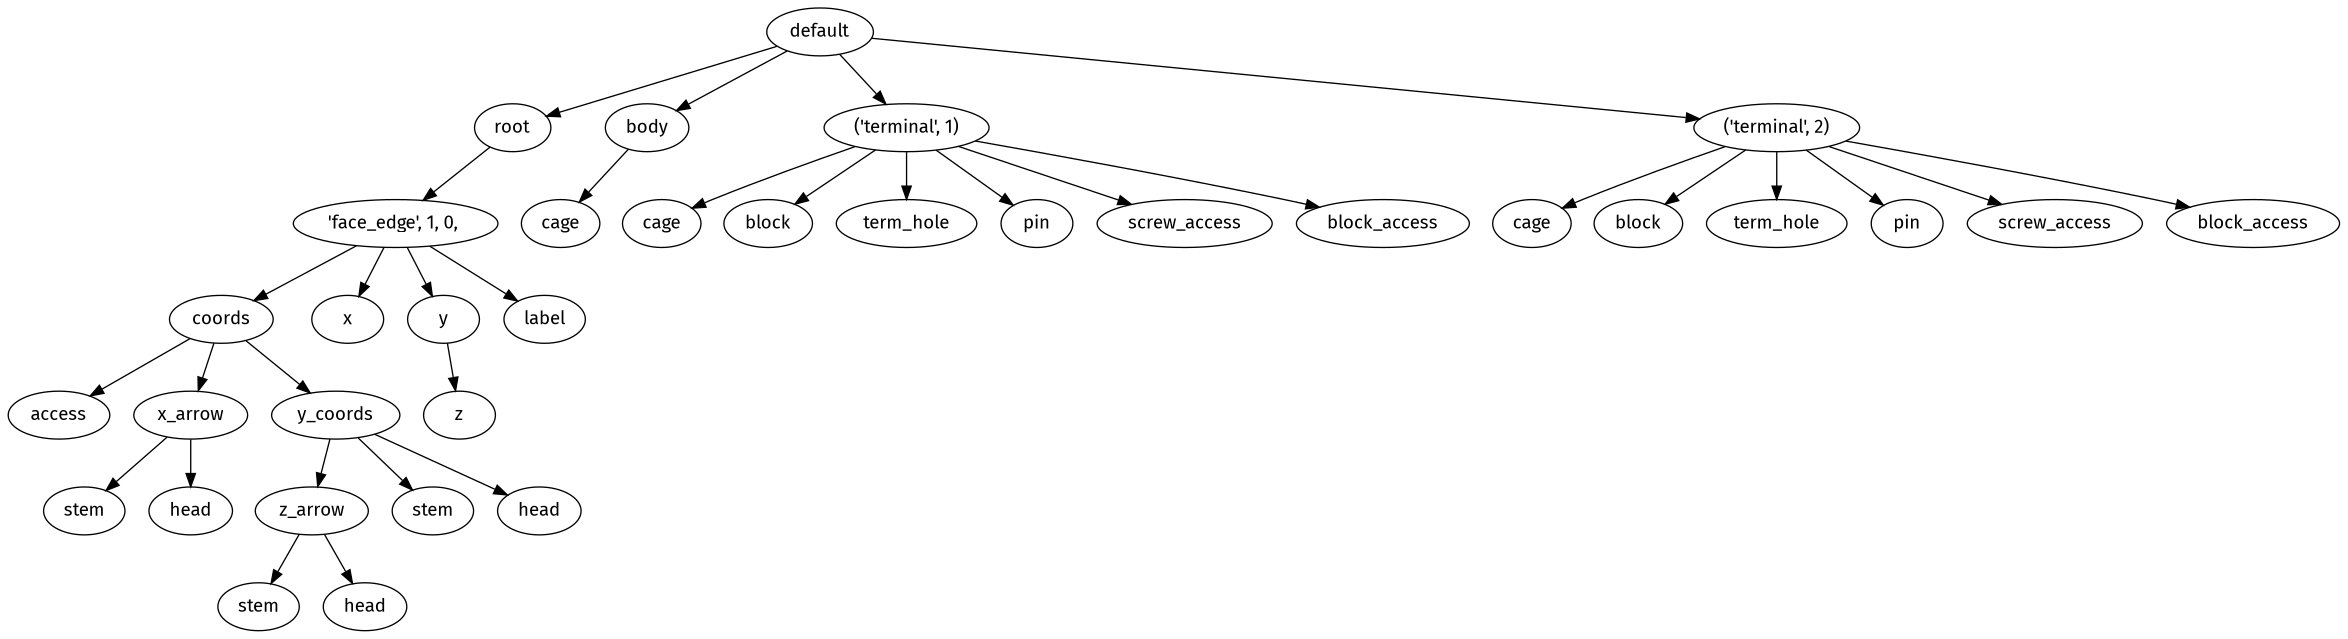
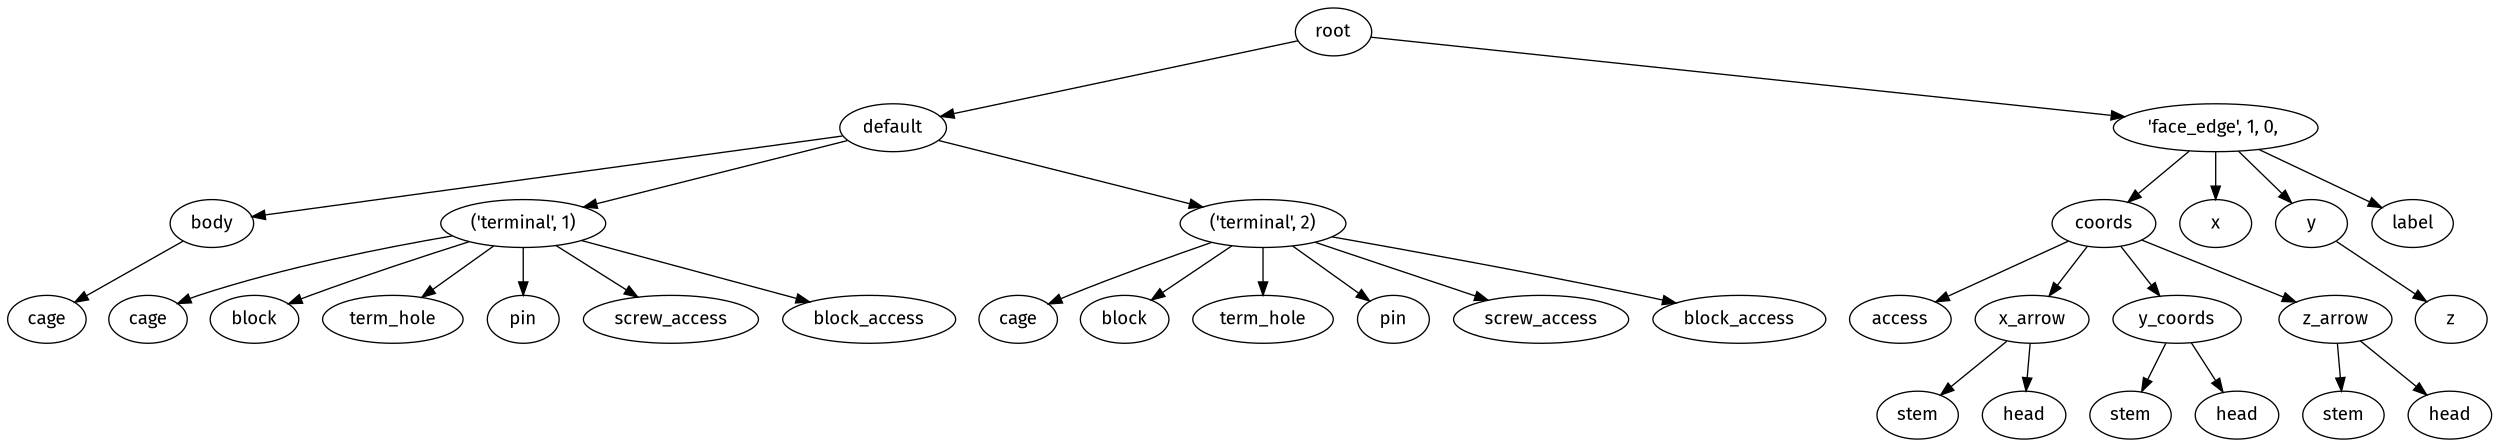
(668, 79) -> (1126, 77)
(326, 456) -> (2212, 268)
